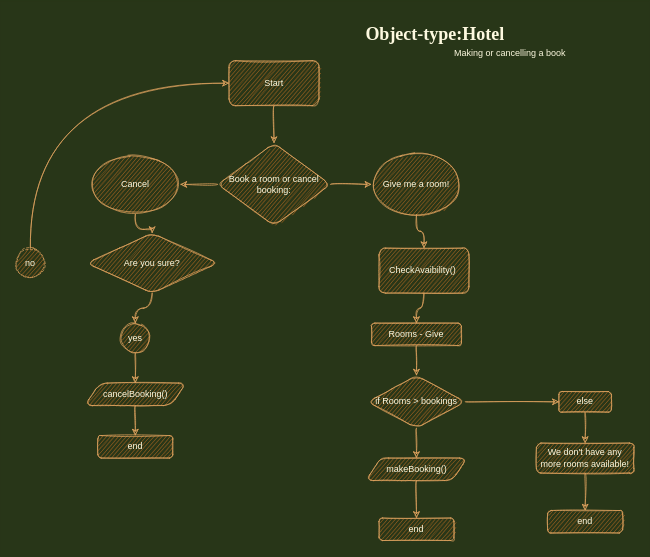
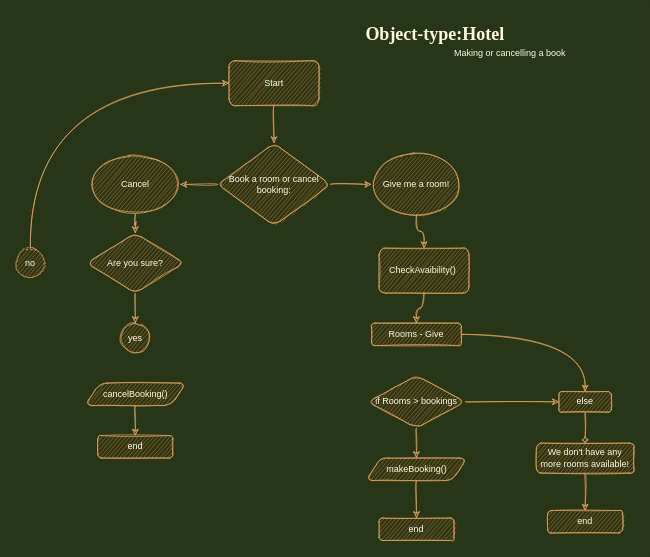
(152, 263) -> (135, 263)
(417, 358) -> (535, 341)
(135, 365) -> none
(585, 436) -> (585, 435)
